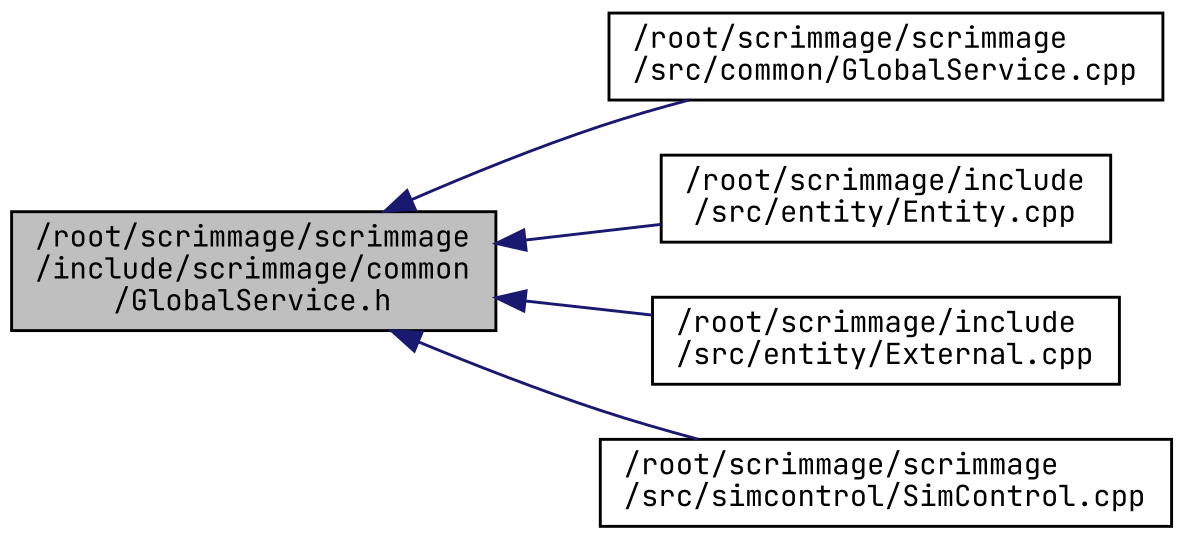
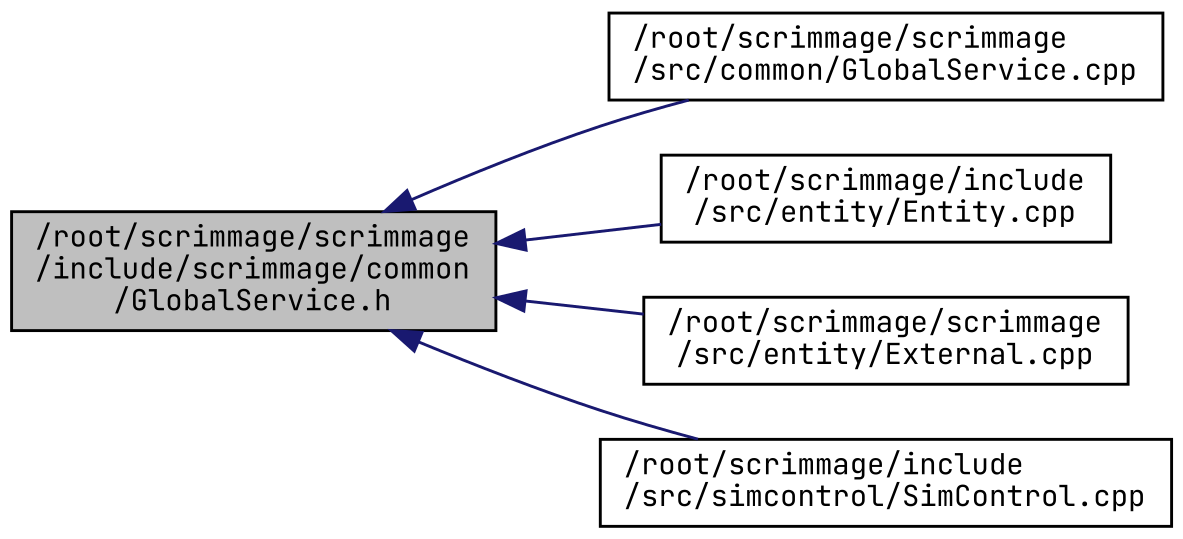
(886, 341) -> (886, 341)
(886, 483) -> (886, 483)
